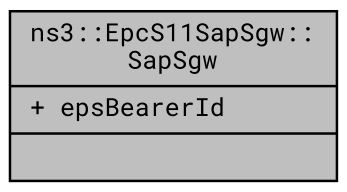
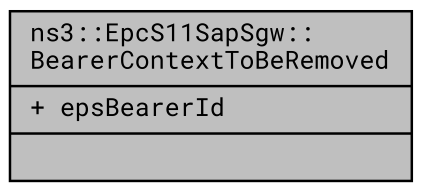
(173, 61) -> (211, 61)
